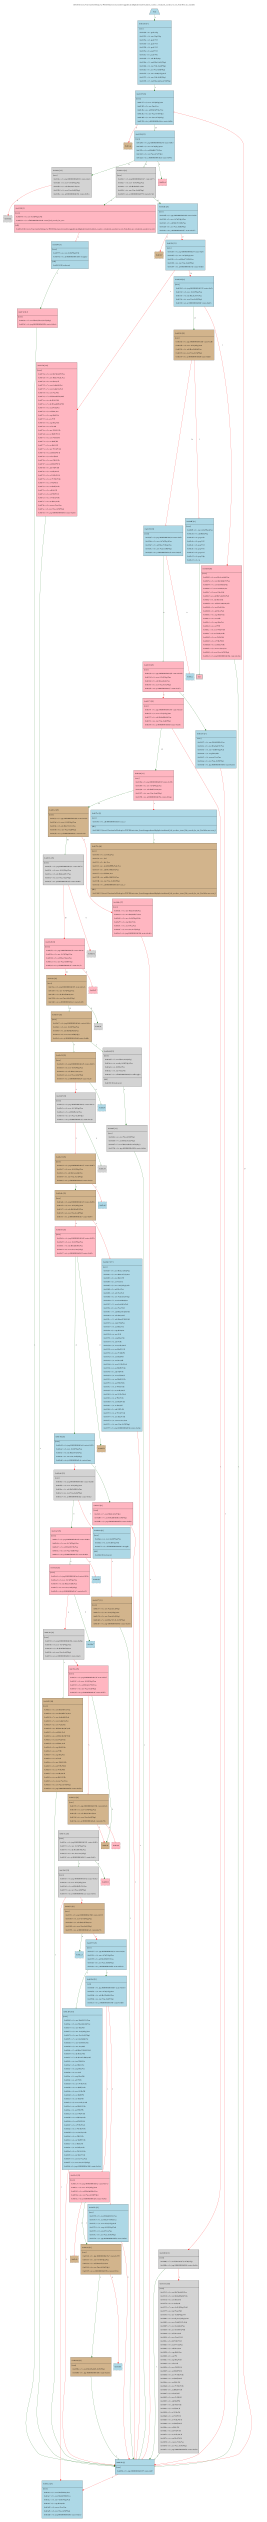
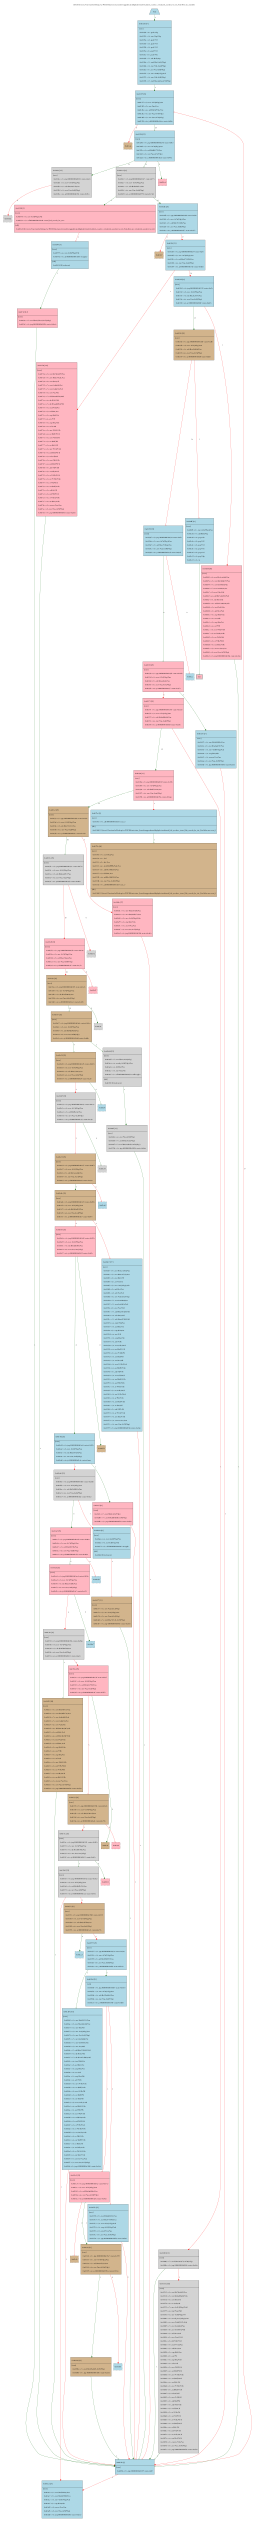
(101, 1833) -> (84, 1827)
